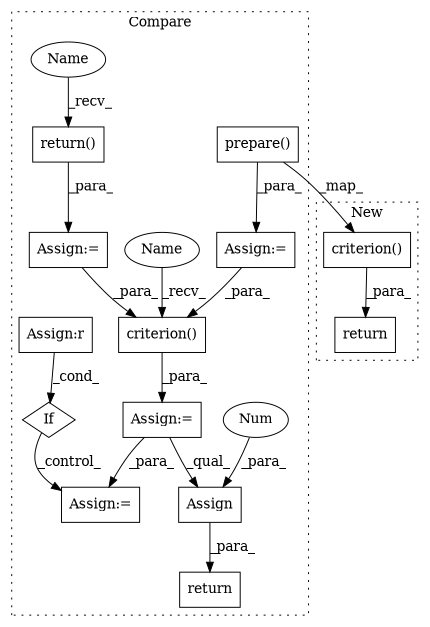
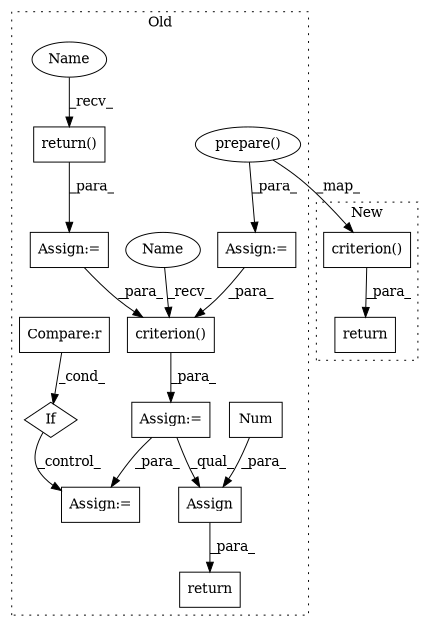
(160, 23) -> (160, 23)
(258, 145) -> (248, 145)
(56, 335) -> (64, 335)
(256, 420) -> (256, 420)
